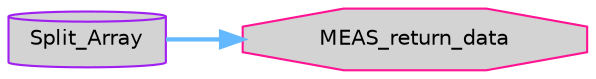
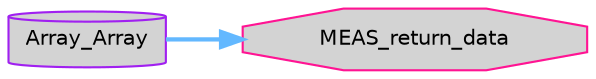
(87, 39) -> (87, 39)
